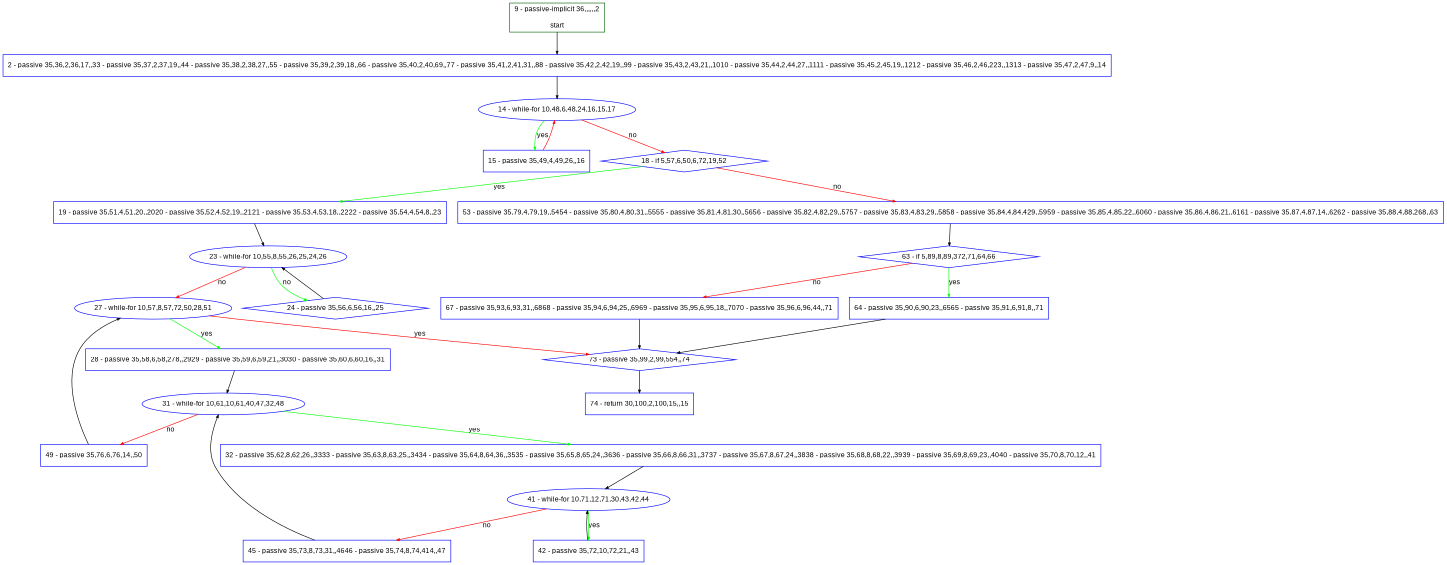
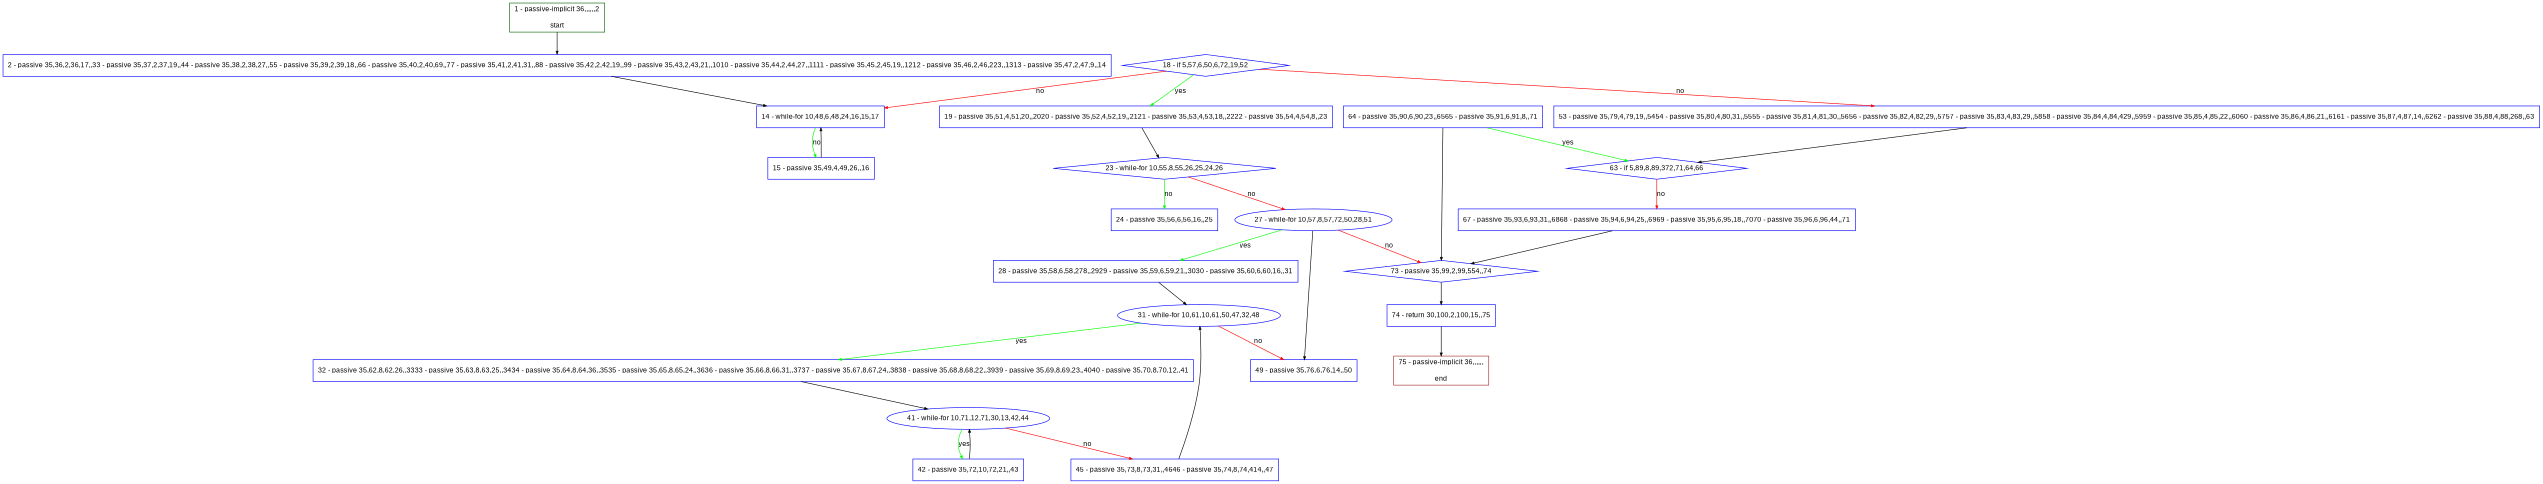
(557, 18) -> (557, 18)
(557, 110) -> (821, 117)
(543, 135) -> (817, 143)
(622, 136) -> (1027, 89)
(549, 137) -> (821, 144)
(268, 257) -> (1164, 168)
(949, 281) -> (1556, 144)
(304, 284) -> none
(335, 308) -> (1164, 220)
(420, 334) -> (1389, 246)
none -> (1441, 371)
(72, 373) -> (1309, 294)
(223, 404) -> (1199, 315)
(639, 404) -> (1441, 315)
(589, 500) -> (968, 418)
